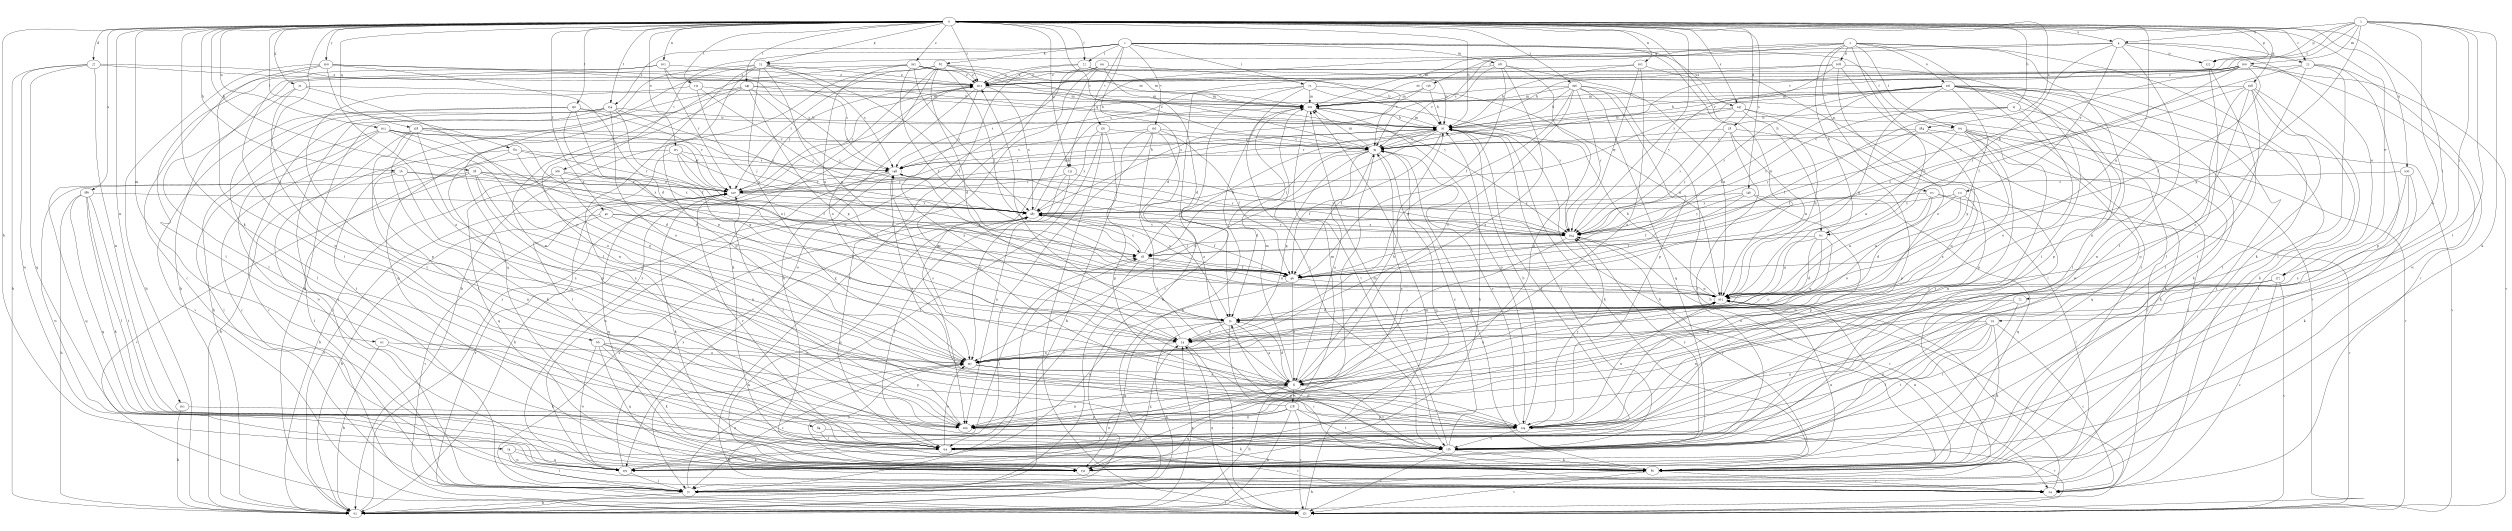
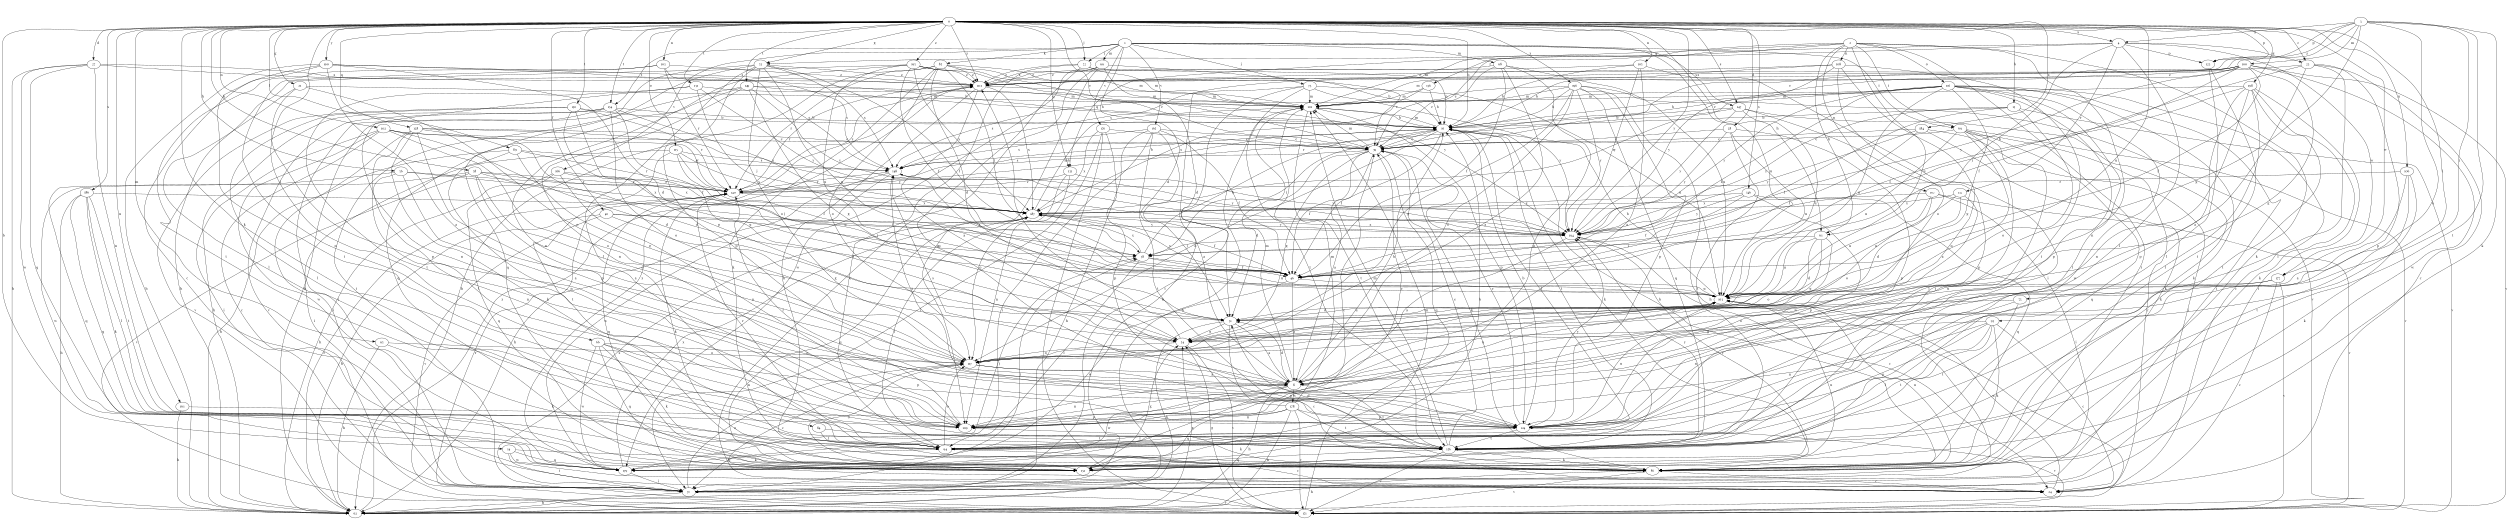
(1528, 25) -> (1767, 30)
none -> (1110, 51)
none -> (448, 257)
none -> (1798, 304)
(1129, 363) -> (1276, 456)
